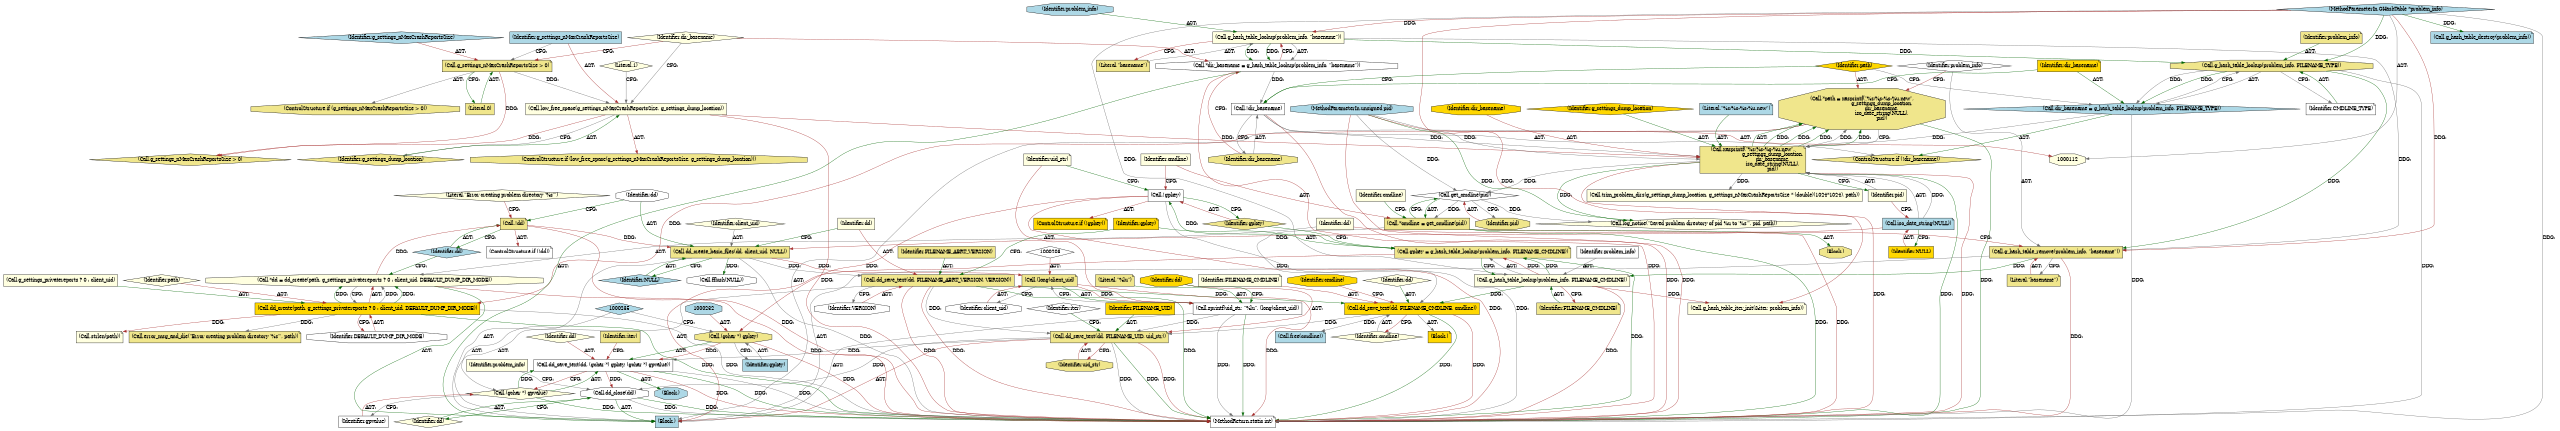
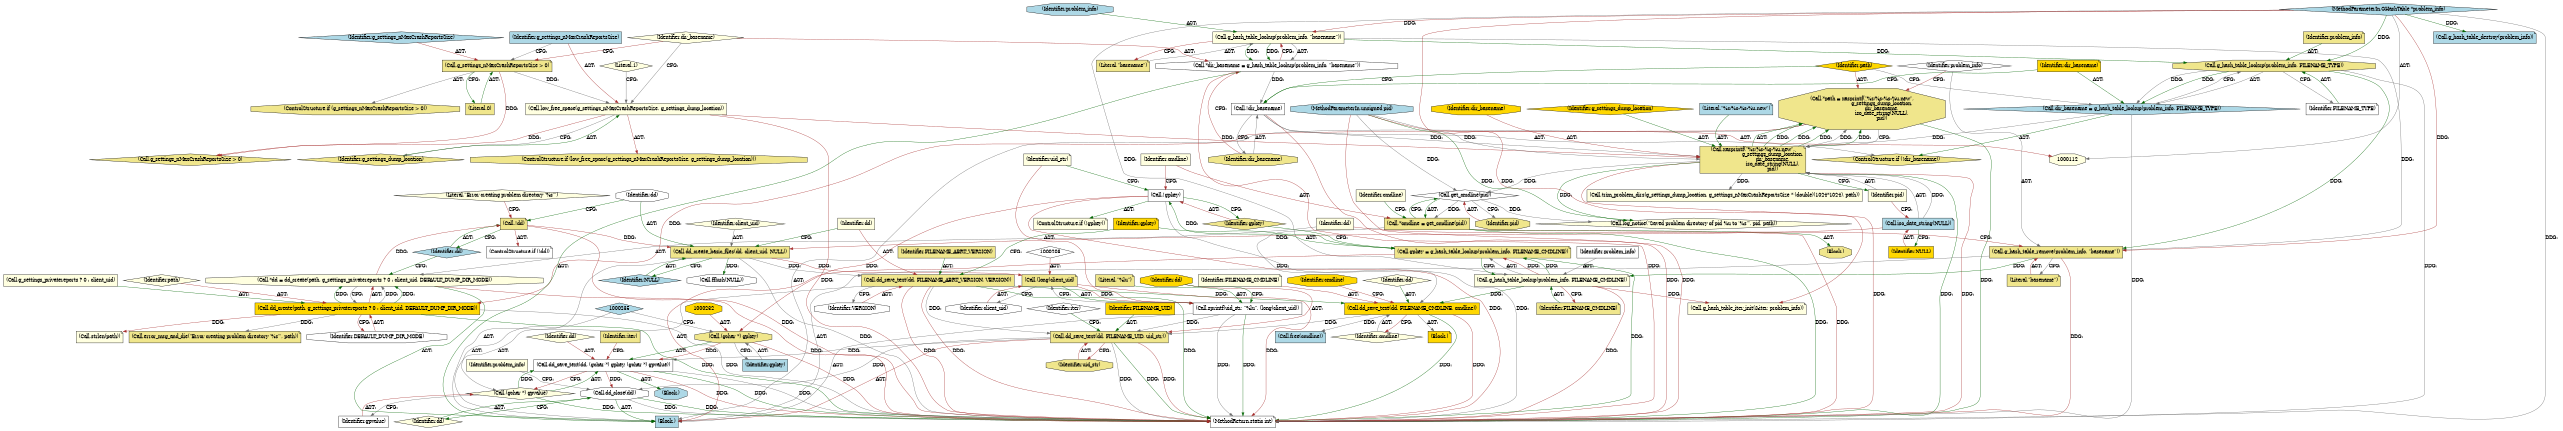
(2341, 109) -> (2342, 109)
(1120, 209) -> (1120, 209)
(1071, 224) -> (1071, 224)
(704, 309) -> (704, 309)
